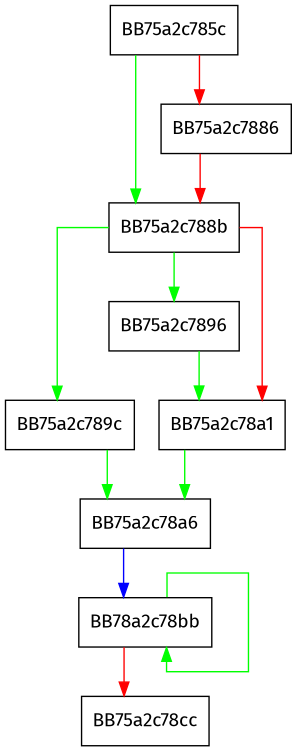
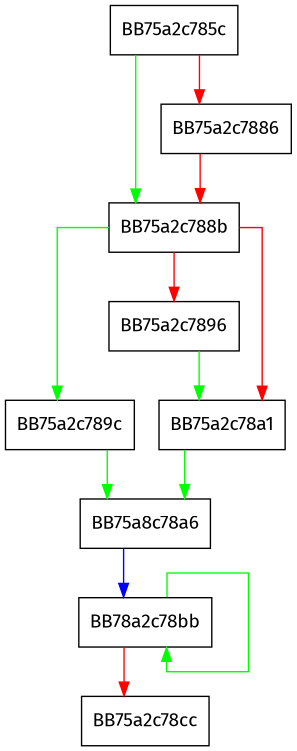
(174, 270) -> (174, 270)
(145, 524) -> (145, 524)
